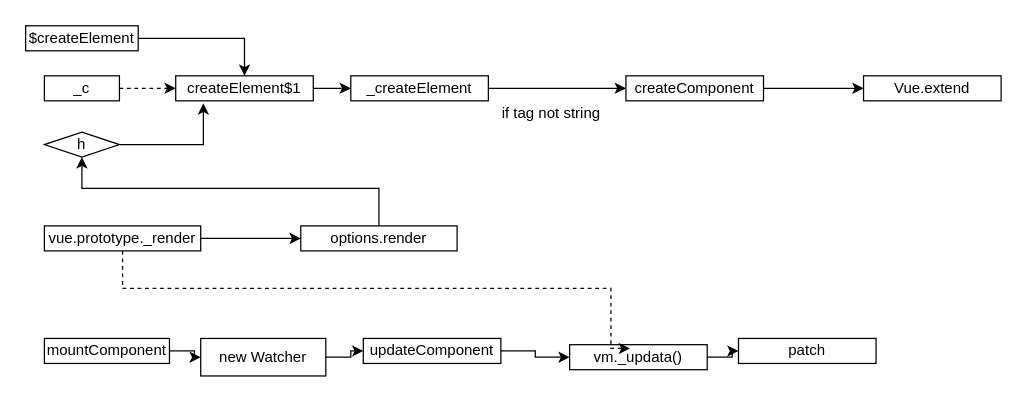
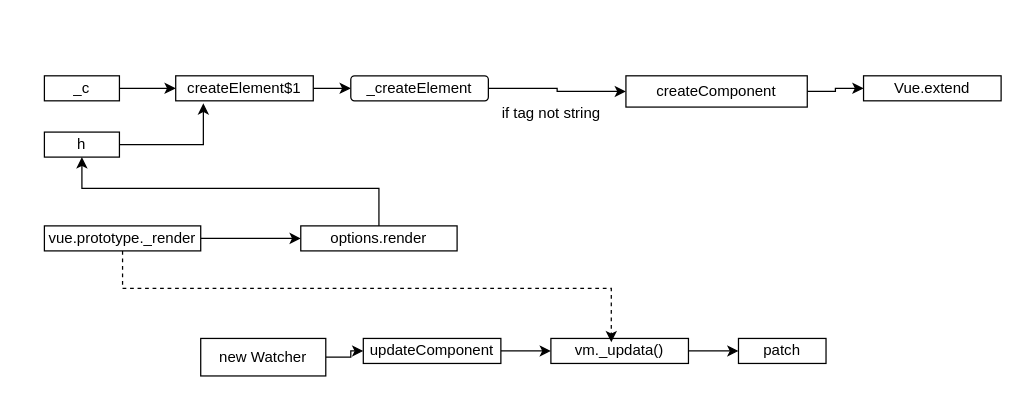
(82, 38) -> none
(205, 38) -> none
(143, 88) -> (143, 88)
(419, 88) -> (419, 88)
(694, 88) -> (716, 91)
(82, 144) -> (82, 144)
(107, 351) -> none
(185, 351) -> none
(807, 351) -> (782, 351)
(638, 357) -> (619, 351)
